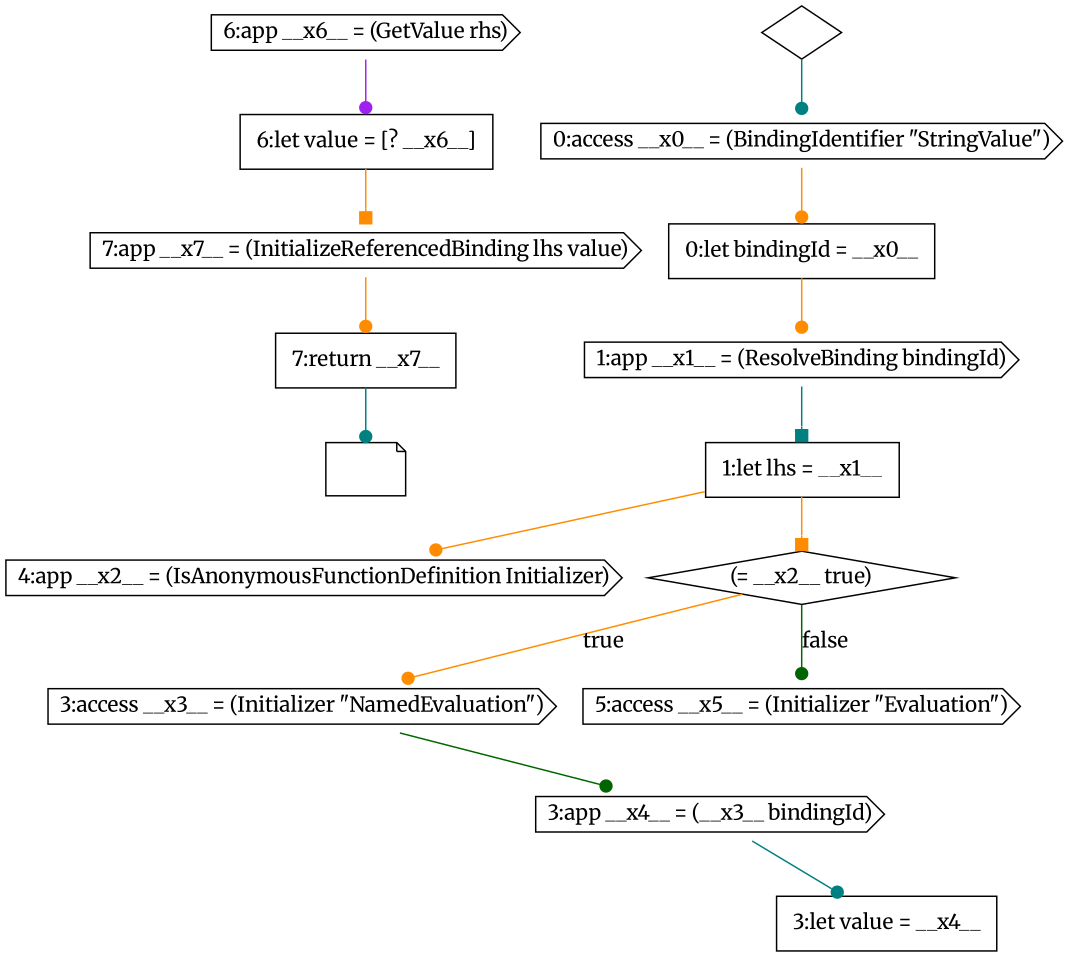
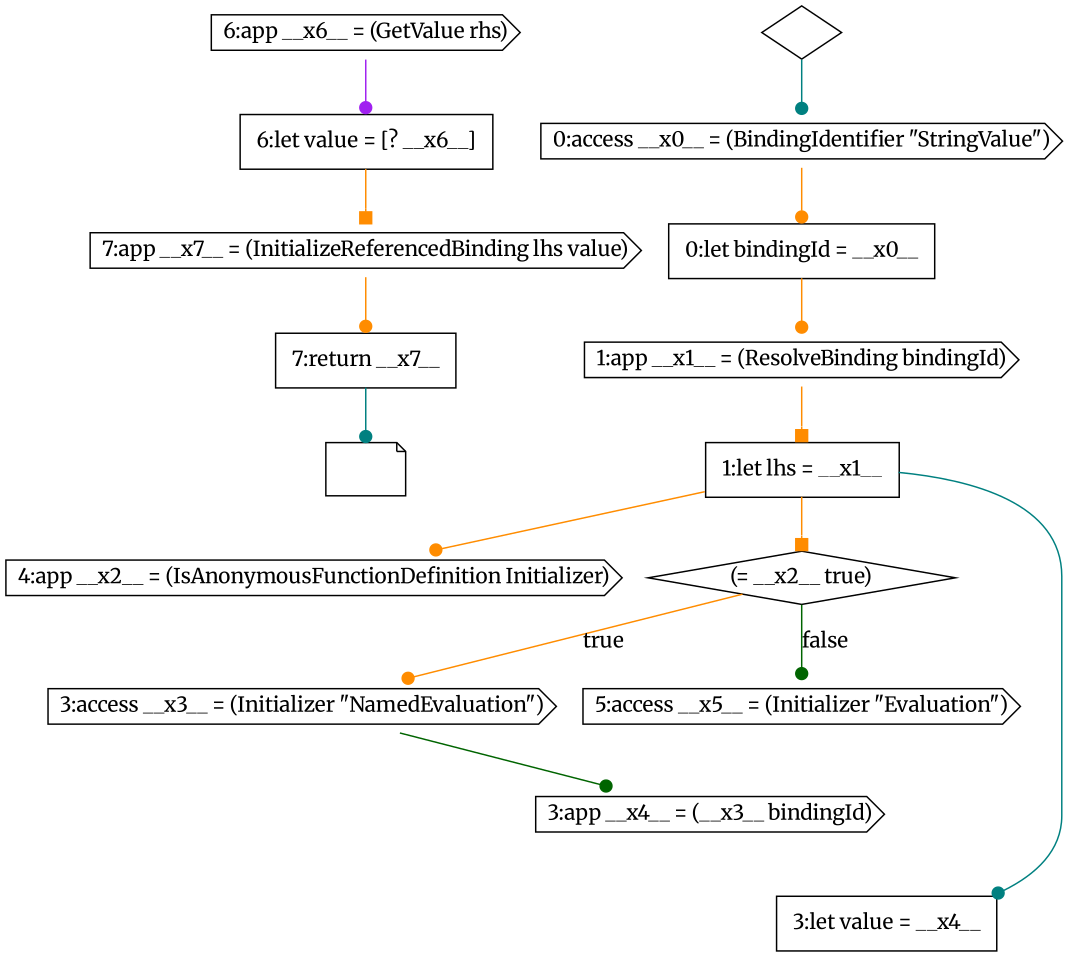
(802, 406) -> (802, 406)
(792, 865) -> (1062, 640)
